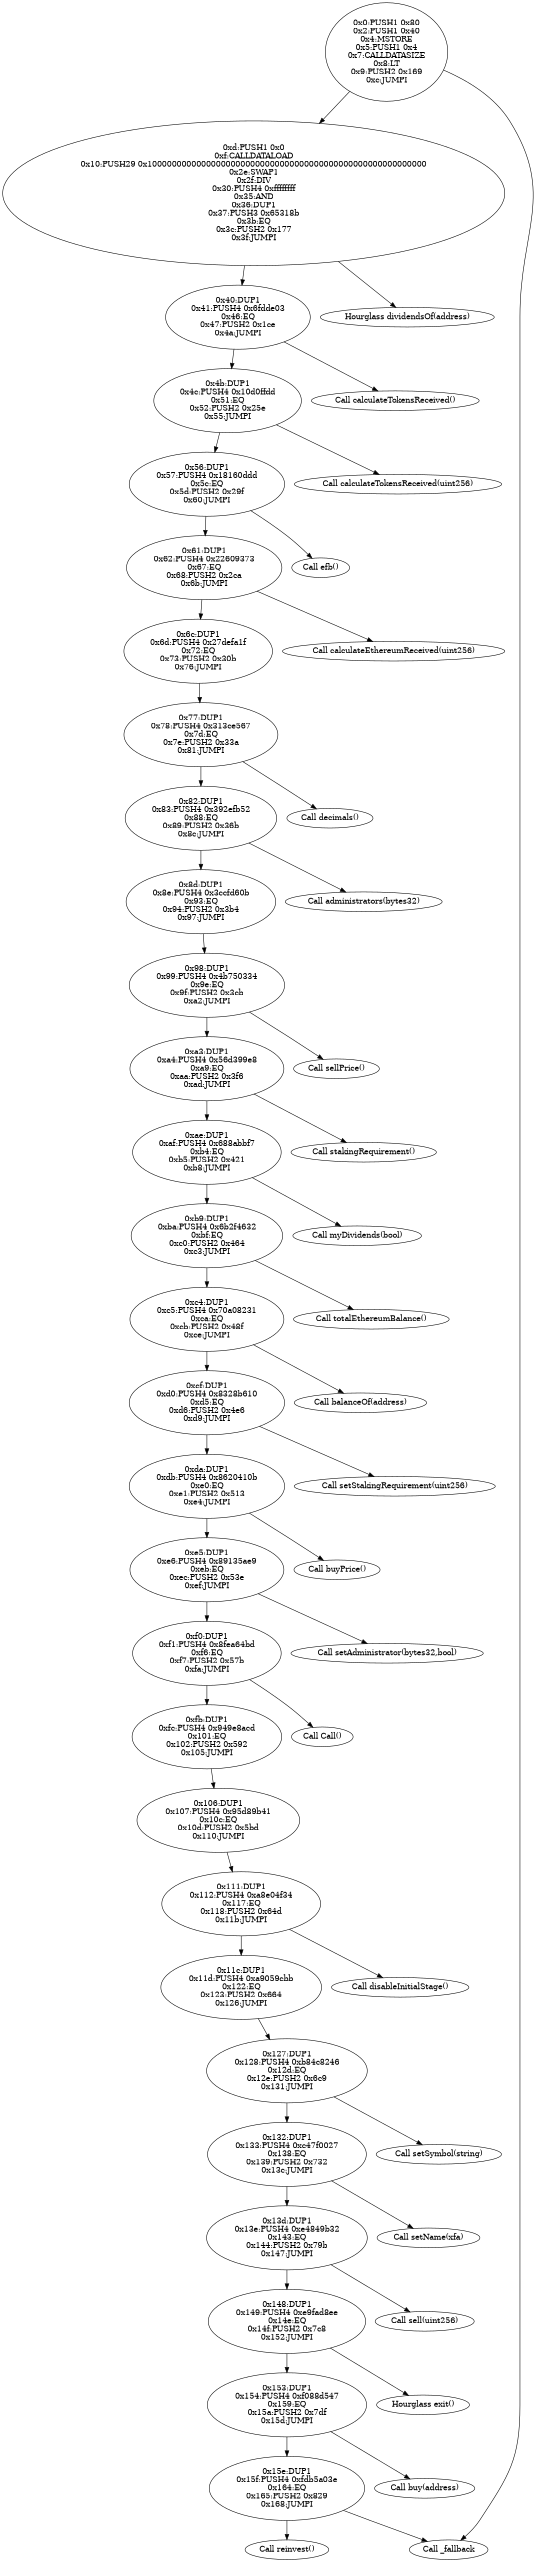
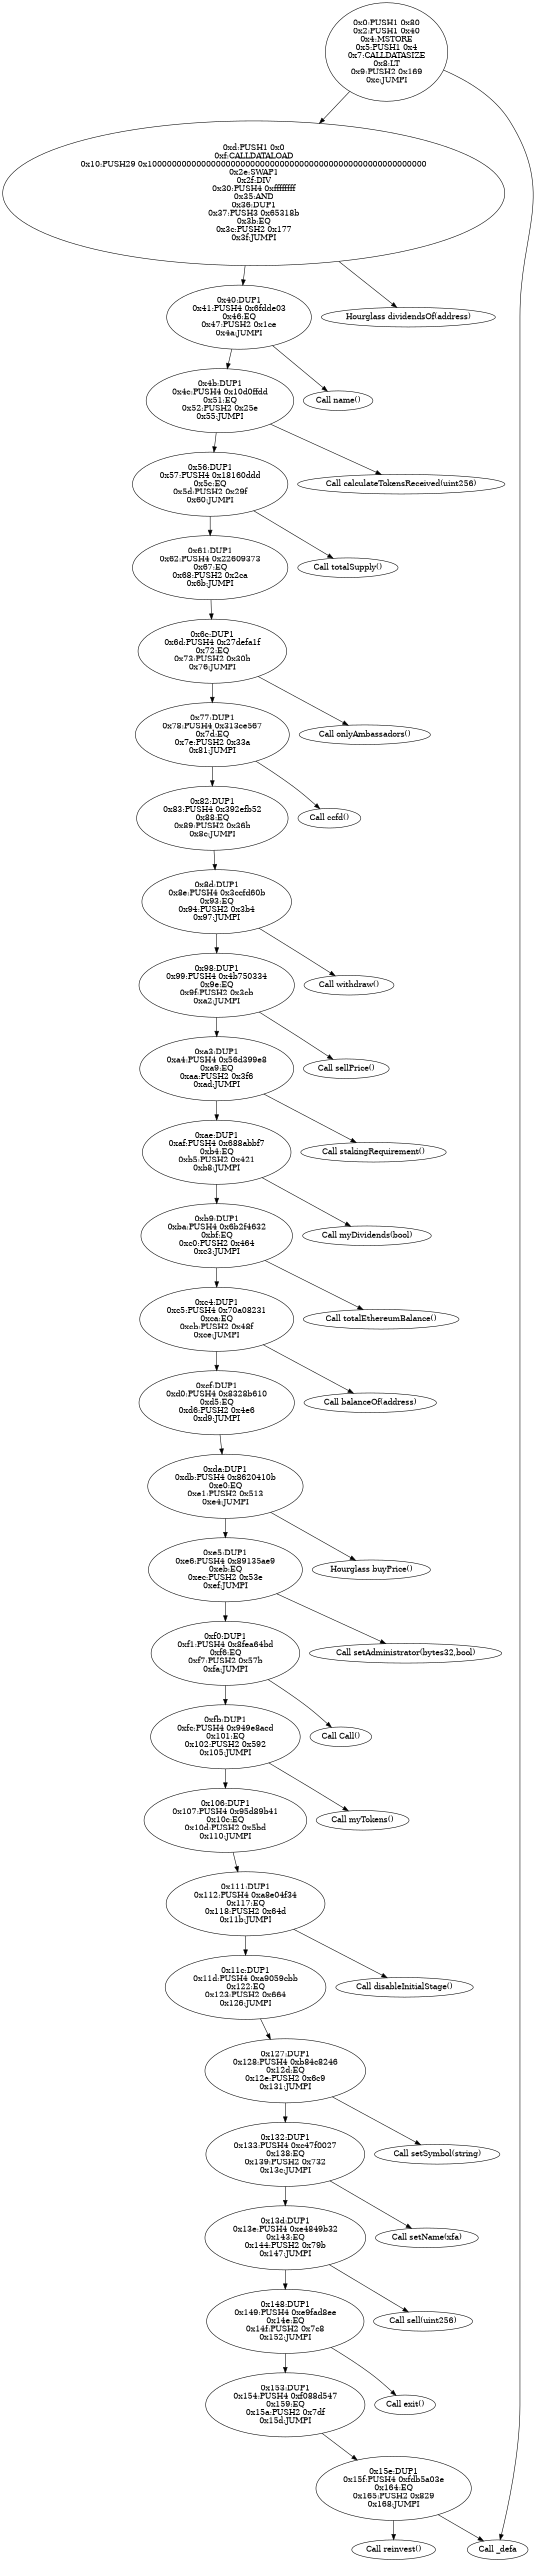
(395, 401) -> (338, 401)
(321, 568) -> (348, 568)
(394, 651) -> none
none -> (365, 735)
(330, 818) -> (329, 818)
(364, 902) -> none
none -> (349, 985)
(395, 1486) -> none
(337, 1570) -> (371, 1570)
none -> (363, 1820)
(423, 2405) -> (405, 2405)
(425, 2488) -> none
(449, 2550) -> (498, 2550)
